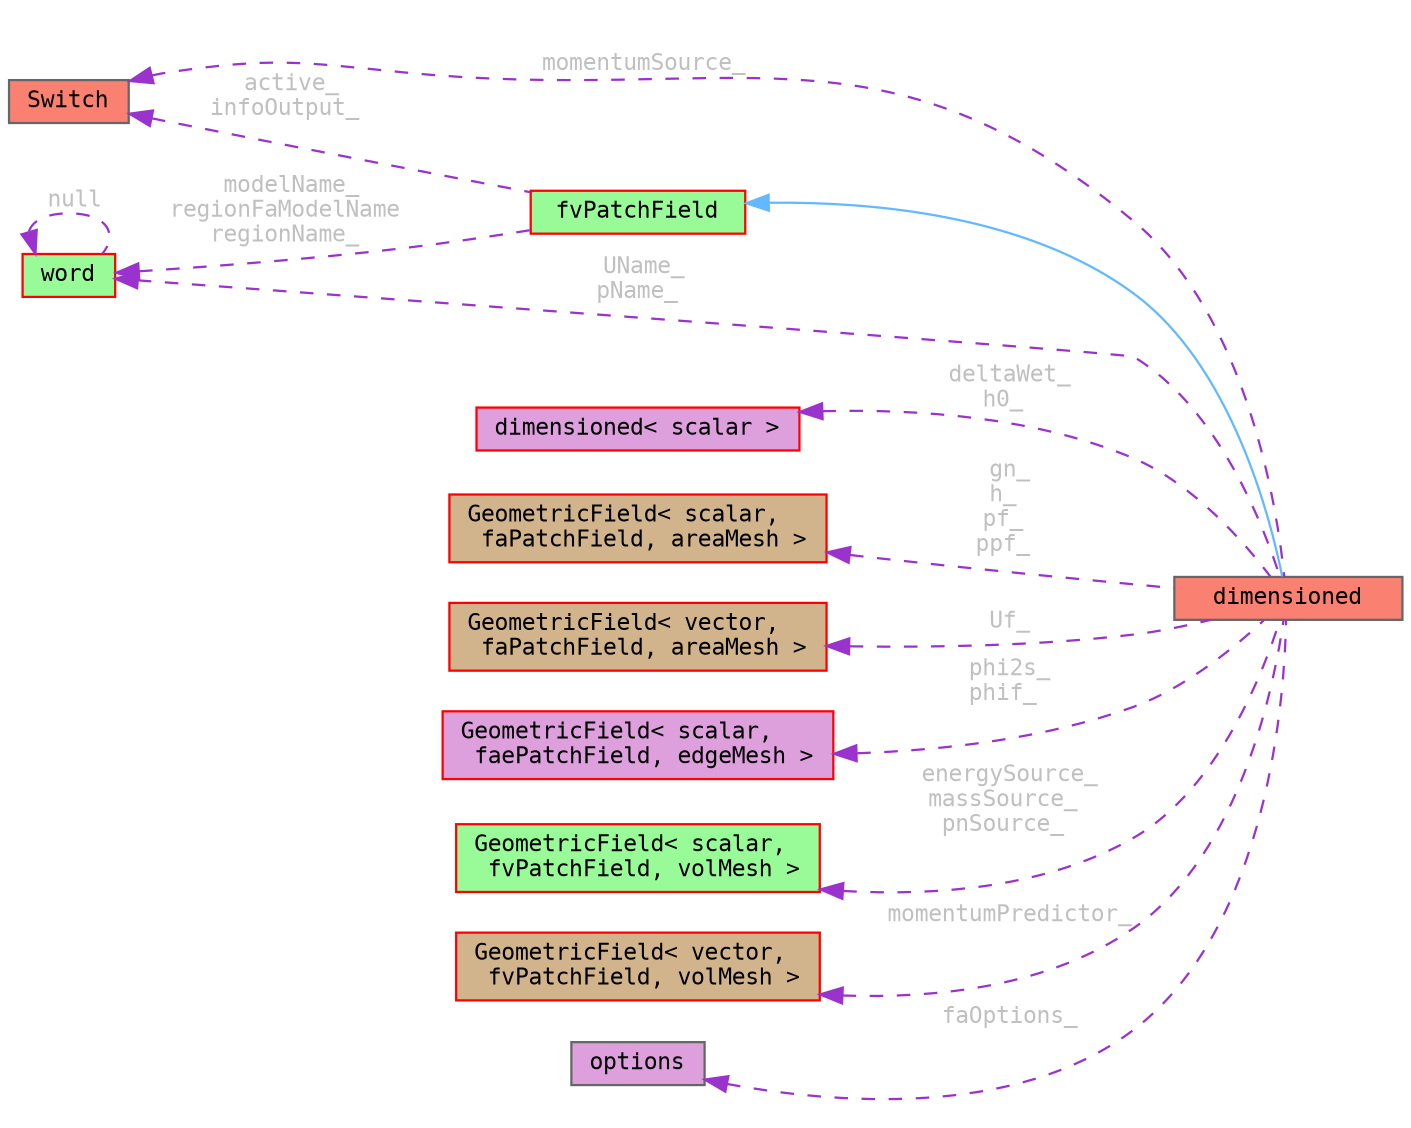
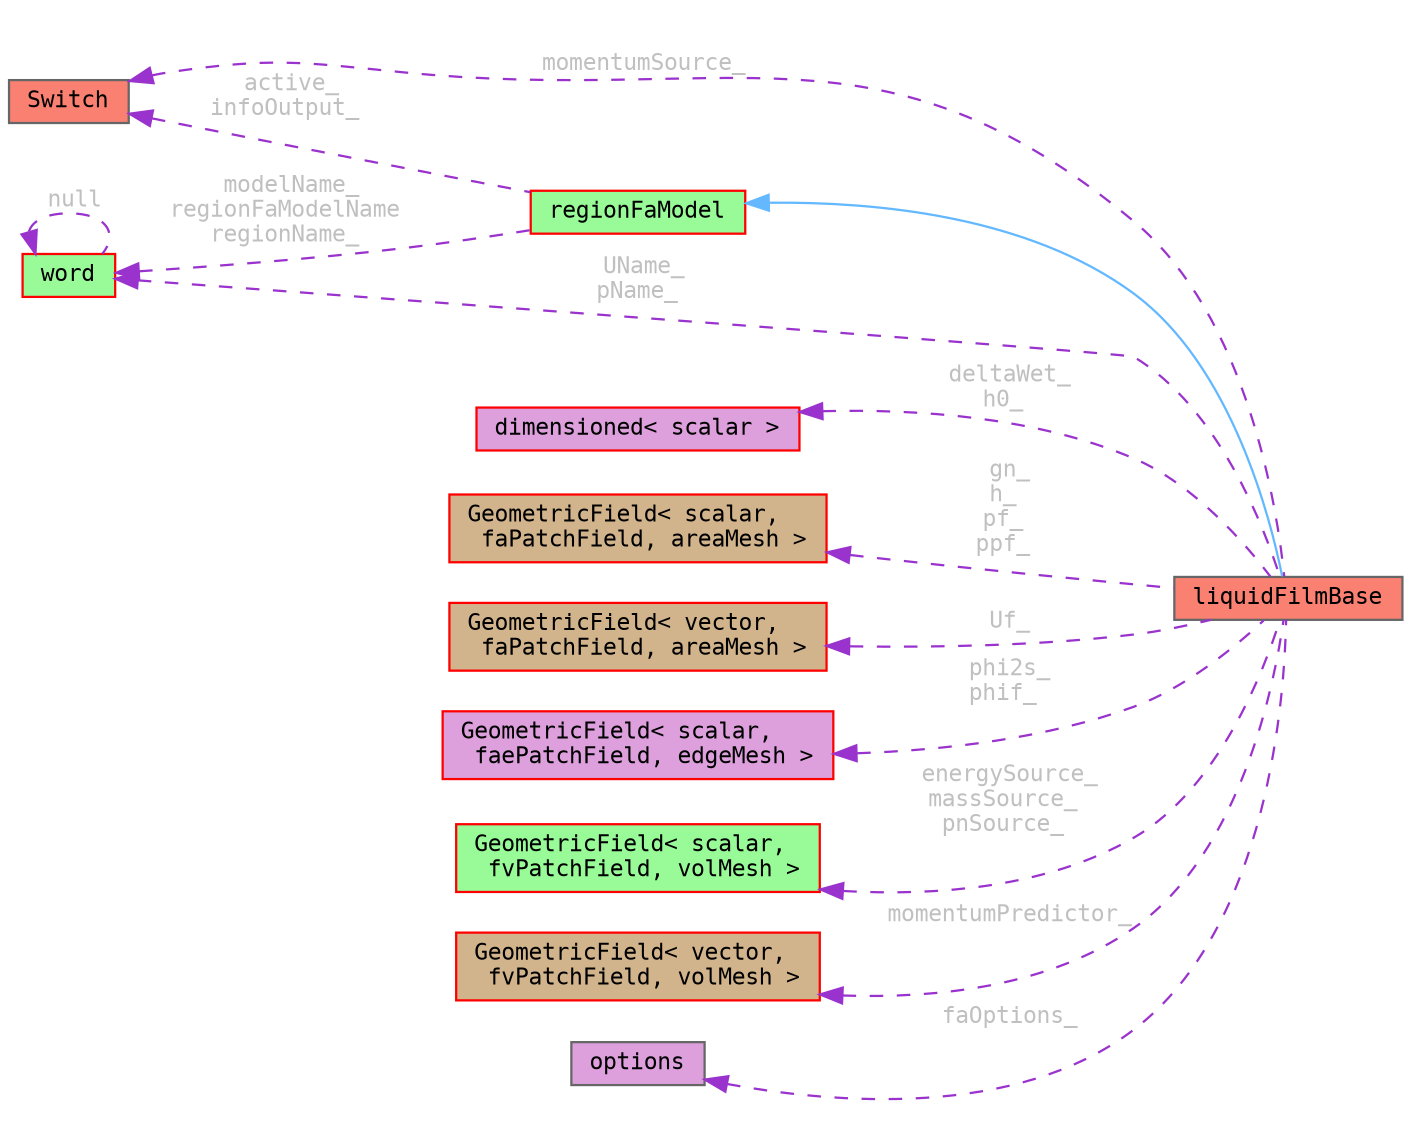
(638, 212) -> (638, 212)
(1288, 598) -> (1288, 598)
